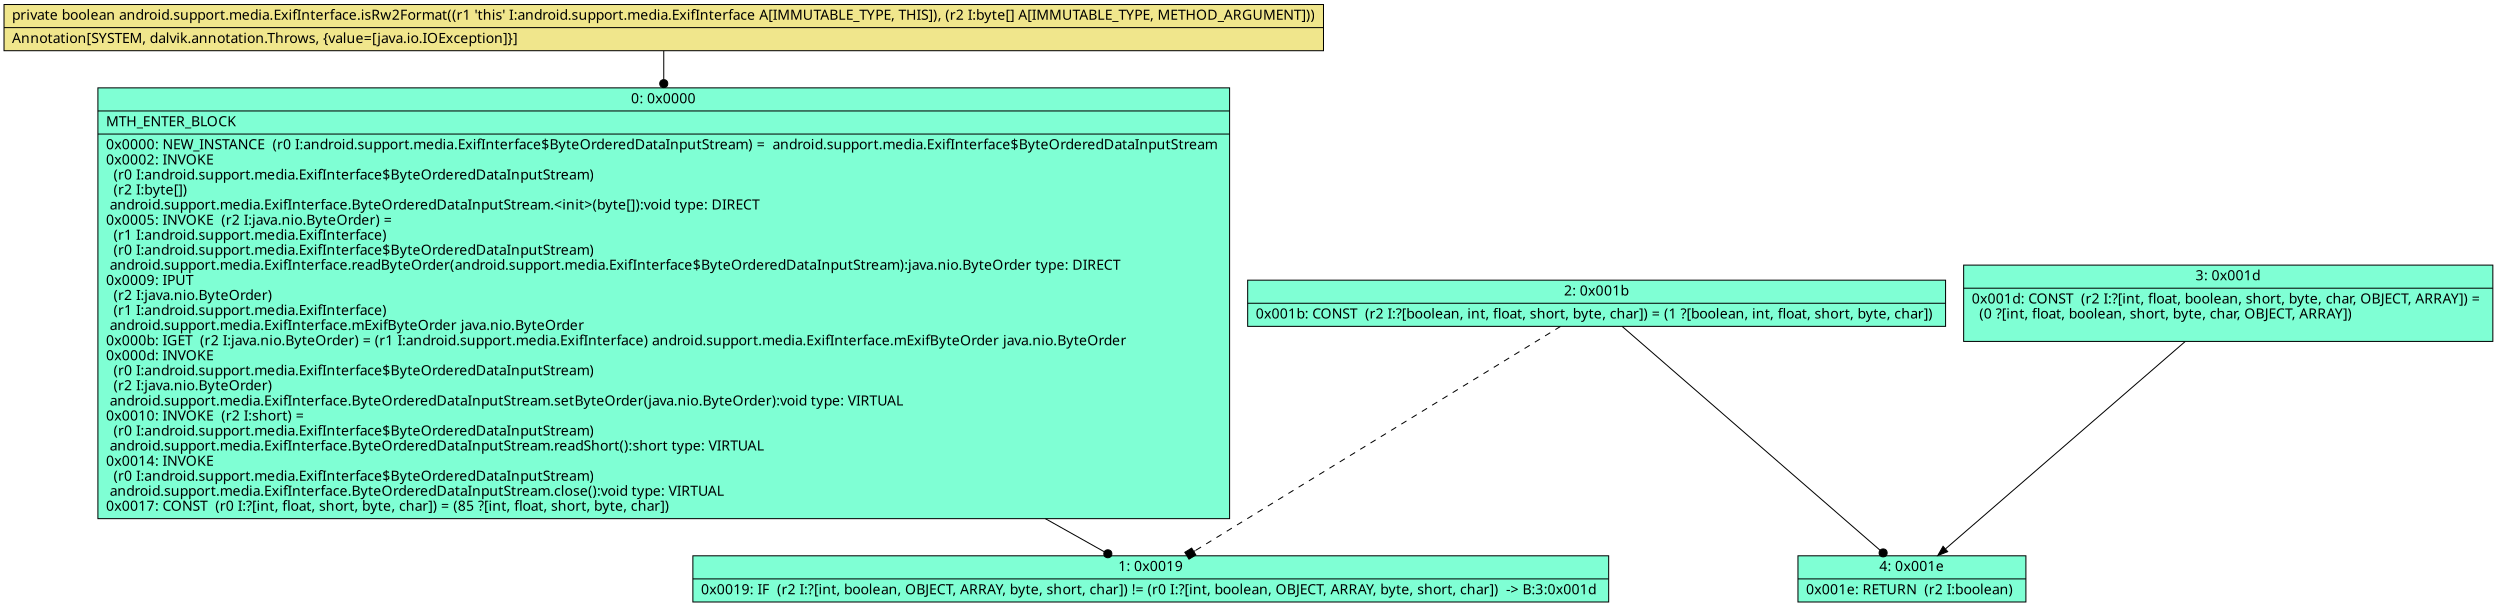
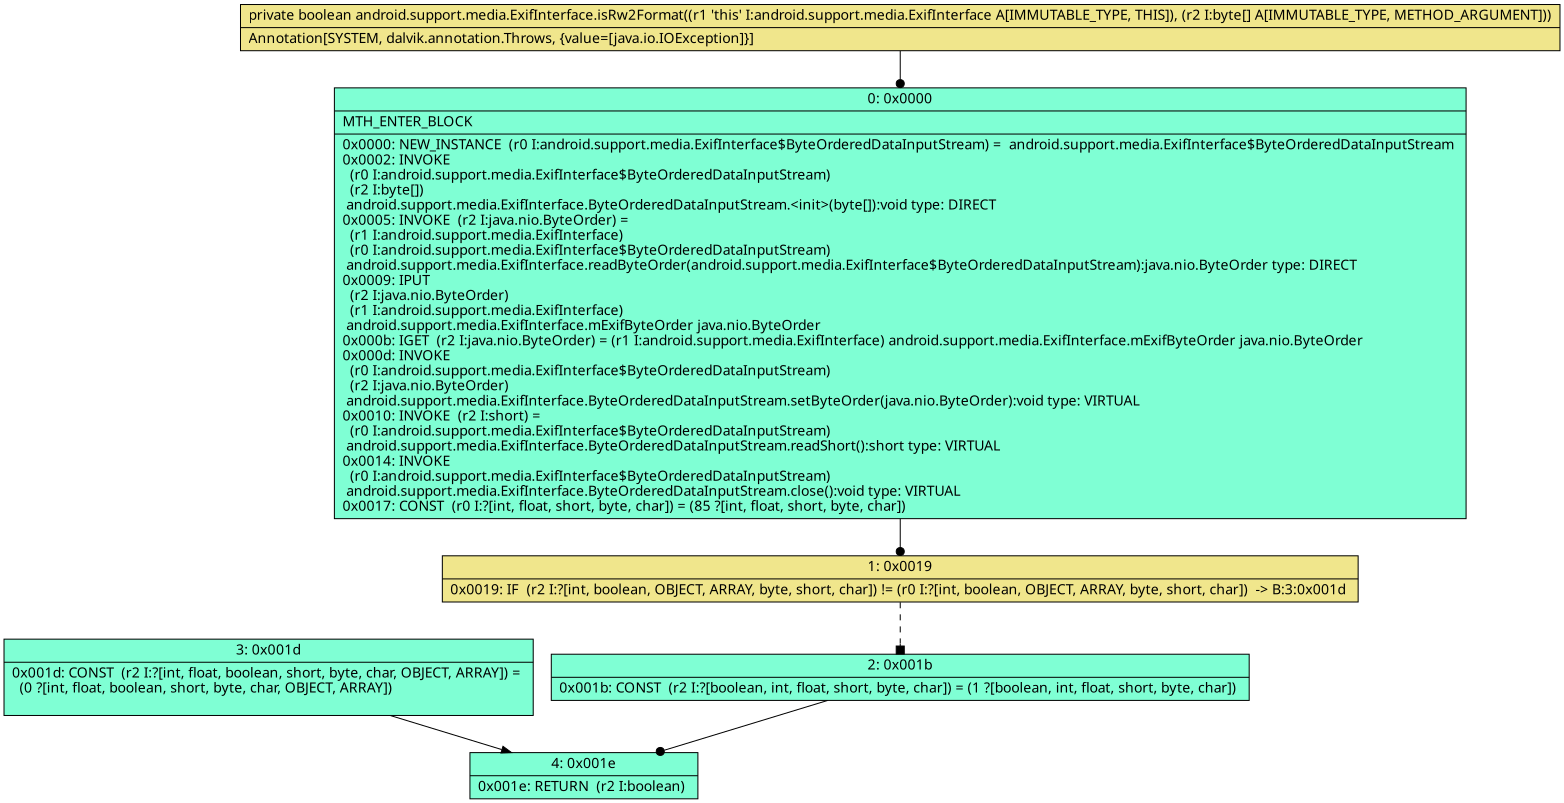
(1378, 438) -> (900, 623)
(1151, 579) -> (900, 579)
